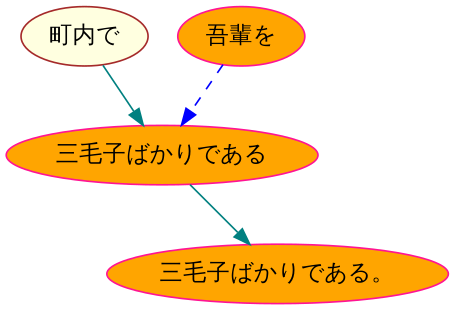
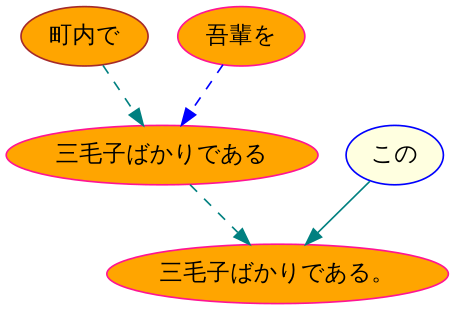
(85, 36) -> (85, 36)
(118, 88) -> (118, 88)
none -> (395, 155)
(214, 209) -> (214, 209)
